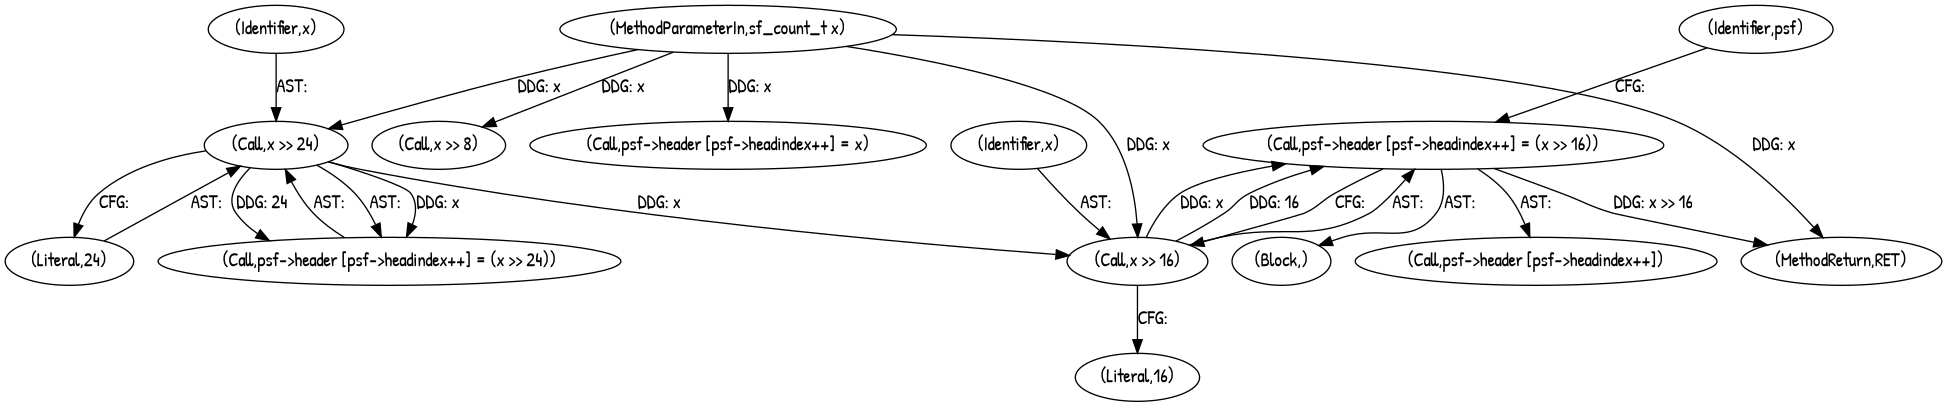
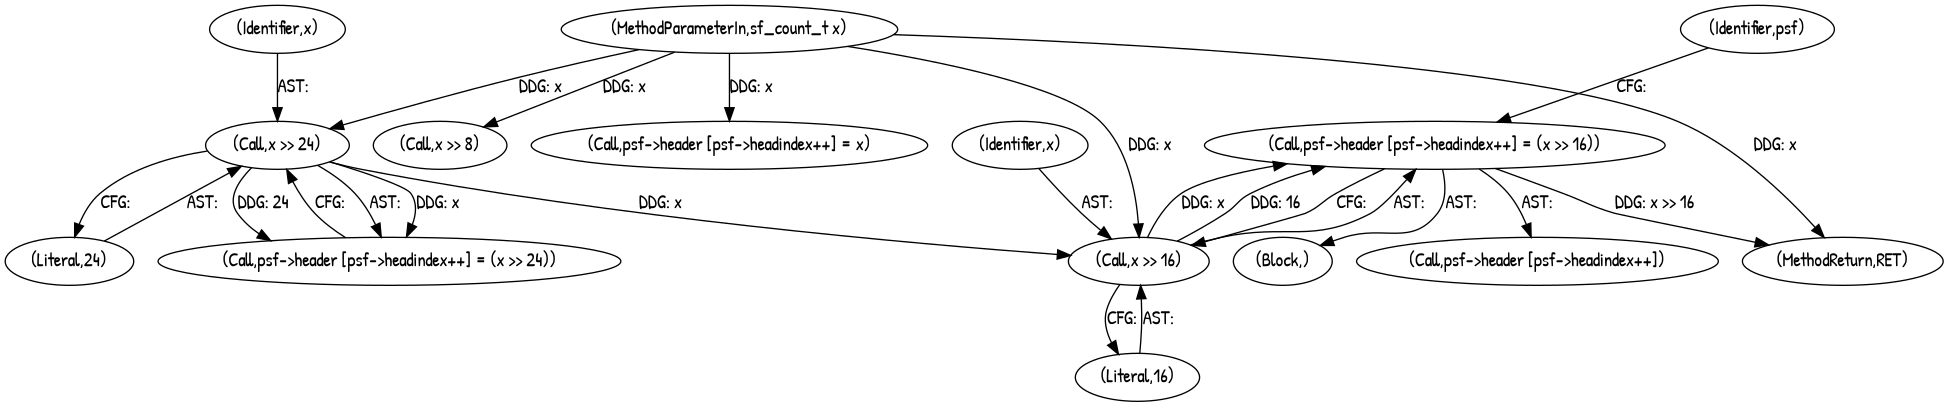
(331, 203) -> (332, 203)
none -> (1142, 326)
